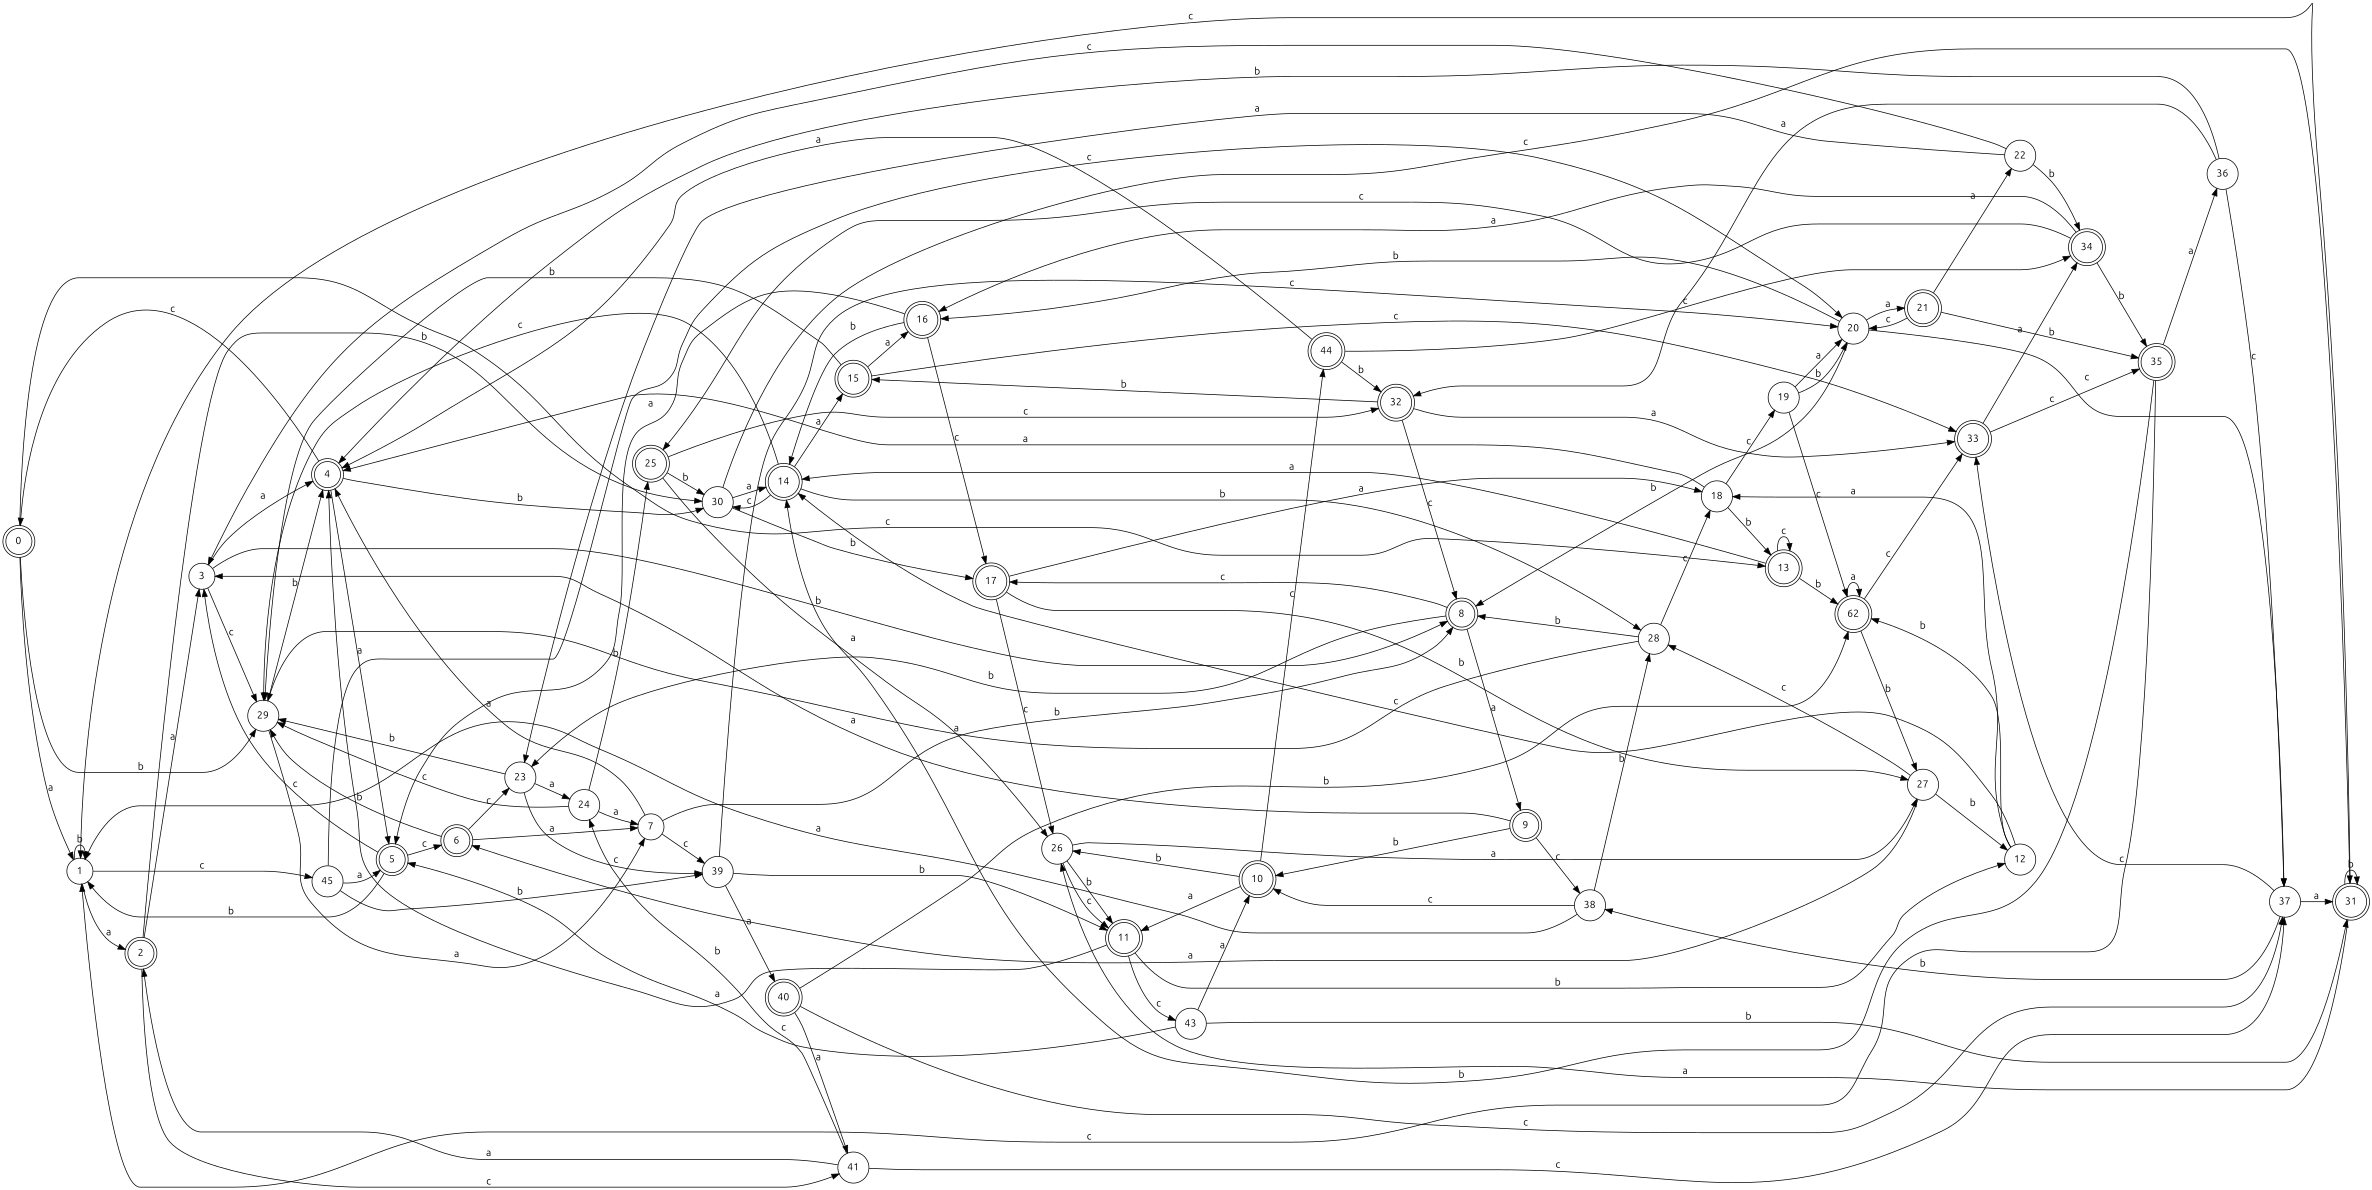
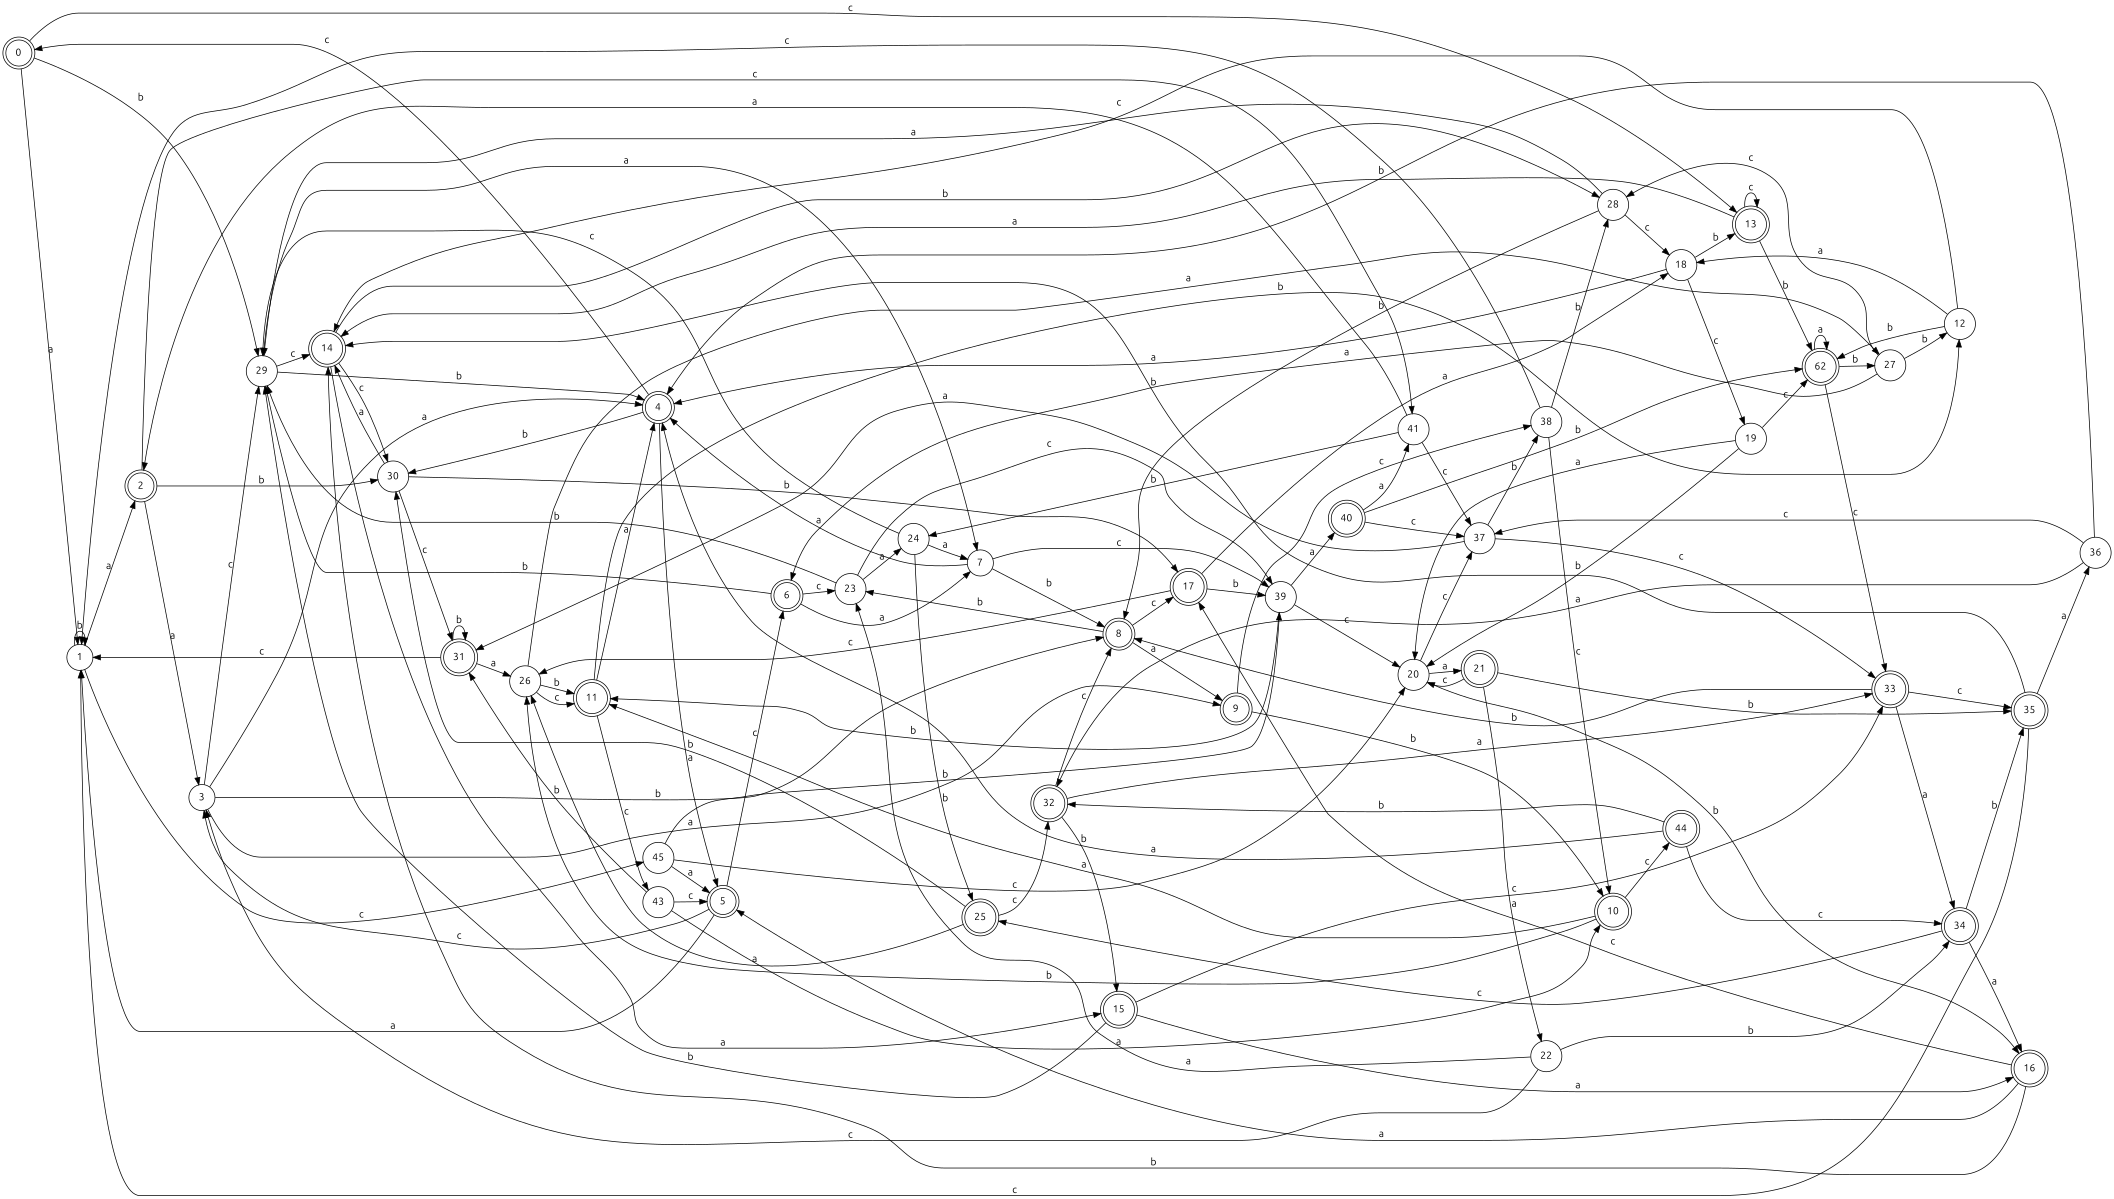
(450, 360) -> (290, 362)
(1670, 492) -> (1504, 723)
(1456, 674) -> (1232, 592)
(852, 733) -> (718, 826)
(819, 829) -> (787, 41)
(231, 912) -> (393, 1026)
